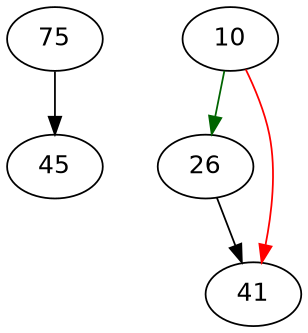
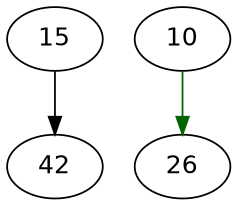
(55, 39) -> (55, 39)
(55, 167) -> (55, 167)
(253, 294) -> none
